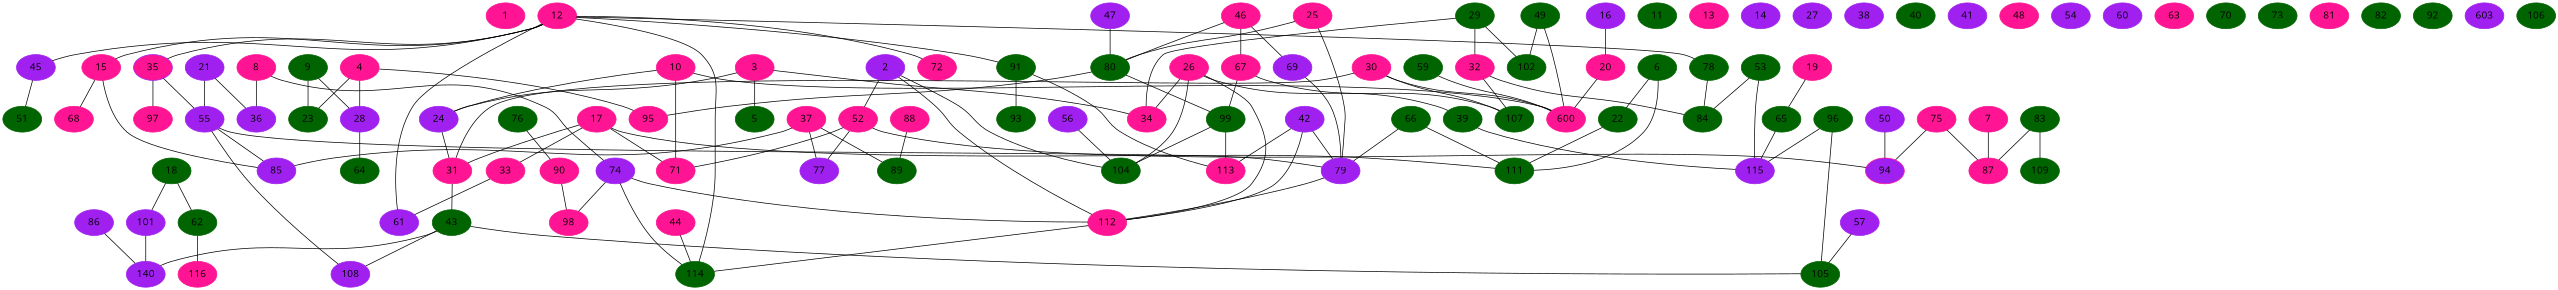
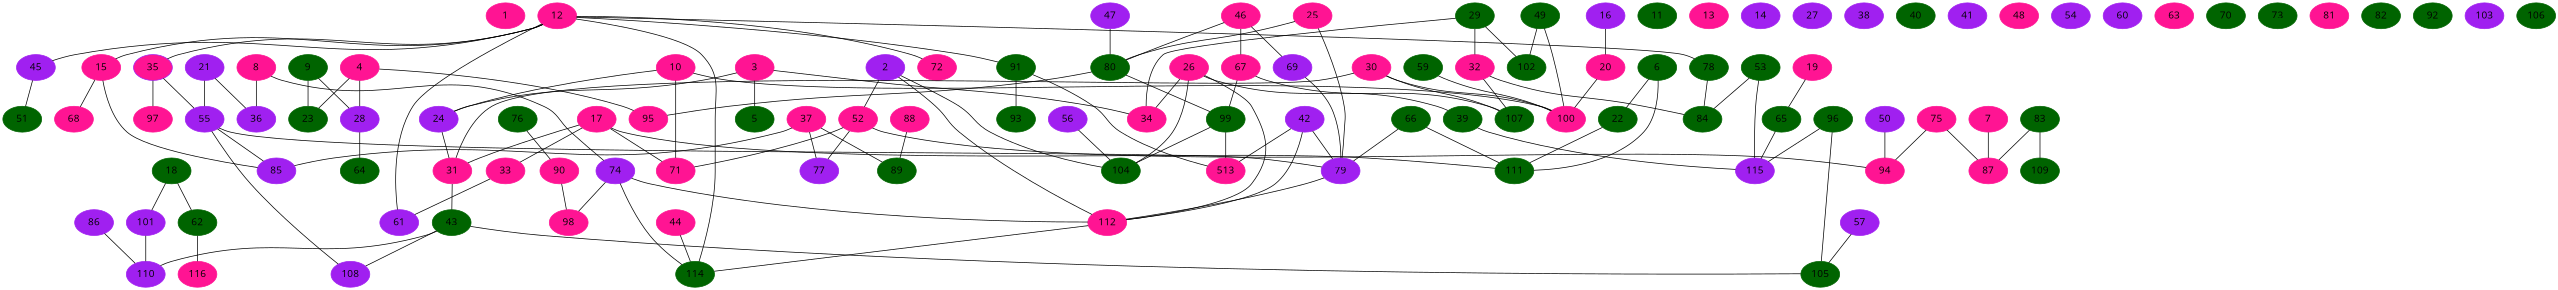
(2484, 16) -> (2484, 16)
(1566, 119) -> (1566, 119)
(1226, 171) -> (1226, 171)
(1885, 171) -> (1885, 171)
(146, 274) -> (146, 274)
